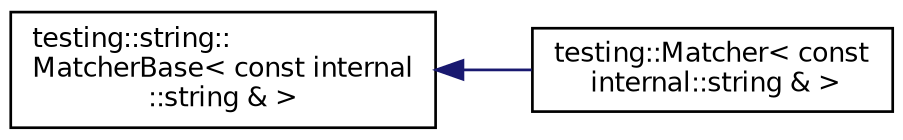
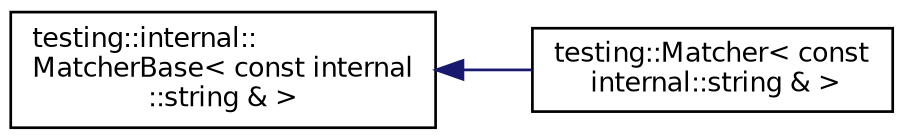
(223, 70) -> (223, 70)
